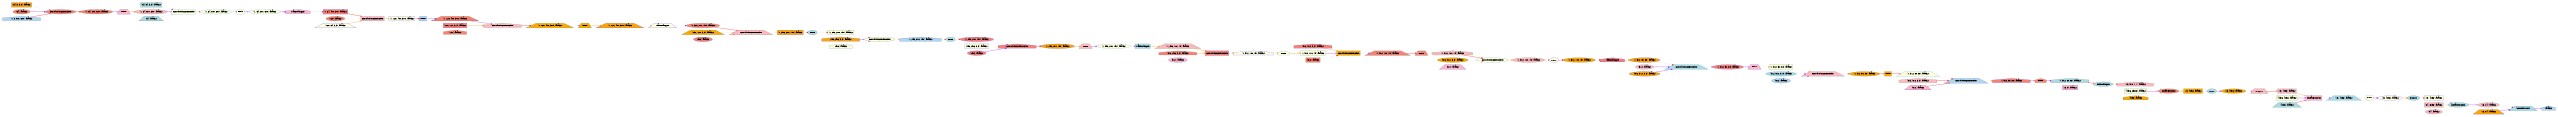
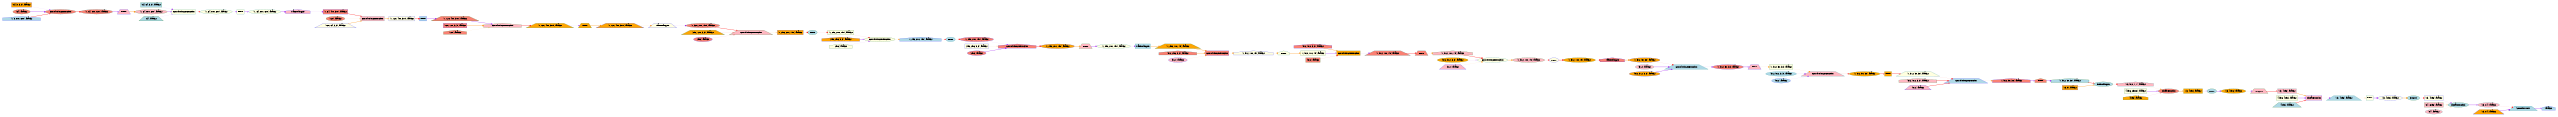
(1178, 46) -> (1178, 46)
(2085, 86) -> (2085, 86)
(2070, 88) -> (2070, 88)
